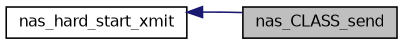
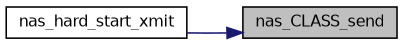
(223, 12) -> (207, 33)
